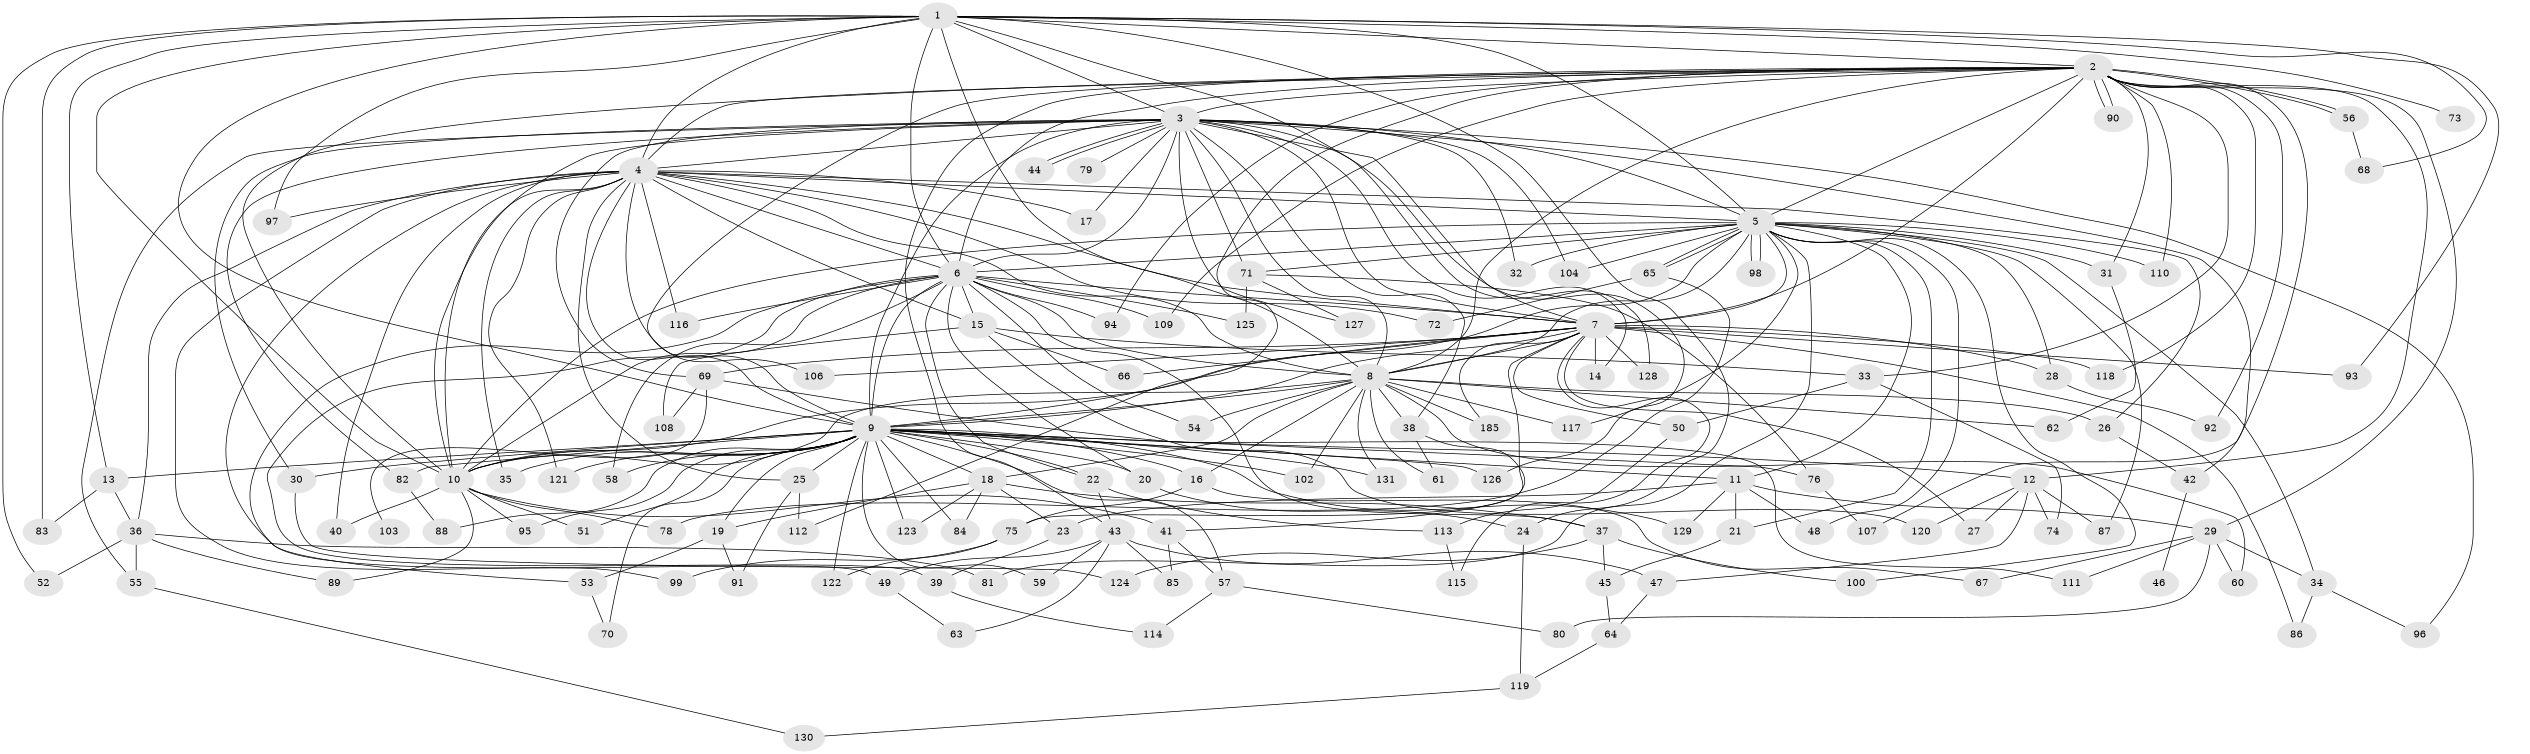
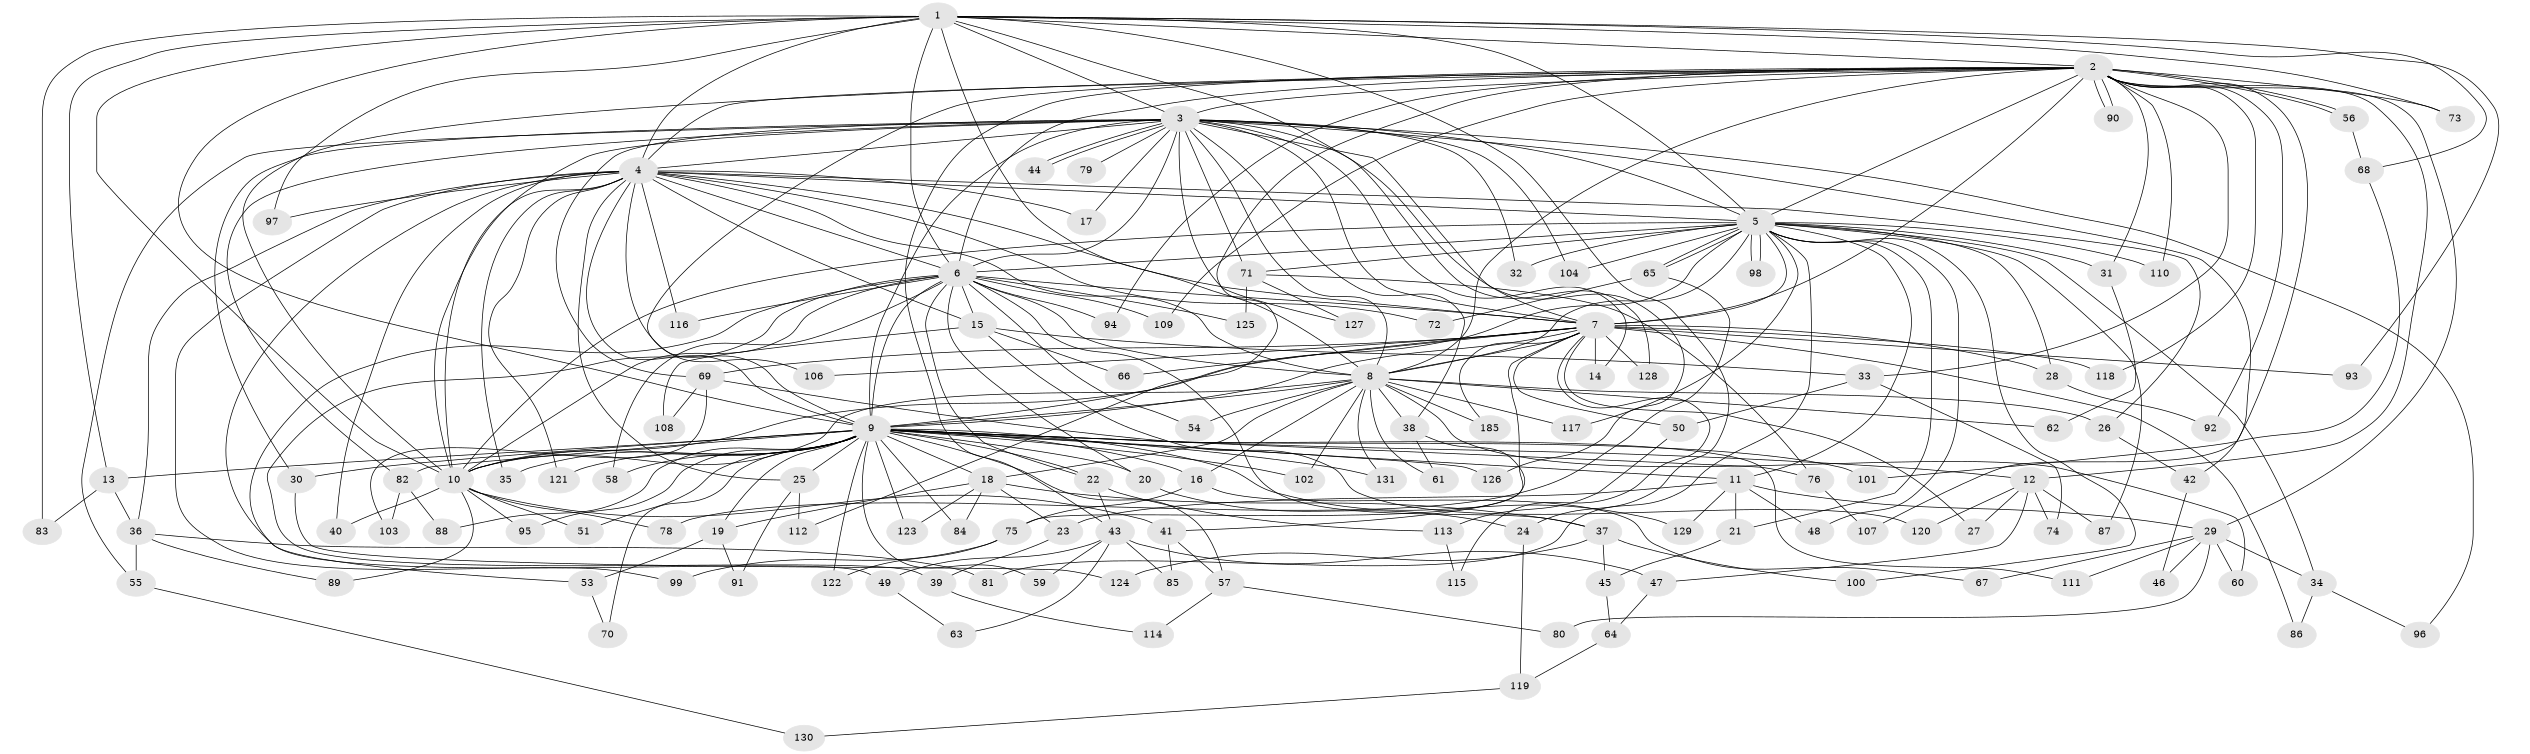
none -> (2244, 81)
none -> (1868, 480)
none -> (395, 511)
none -> (2185, 557)
(44, 583) -> none
